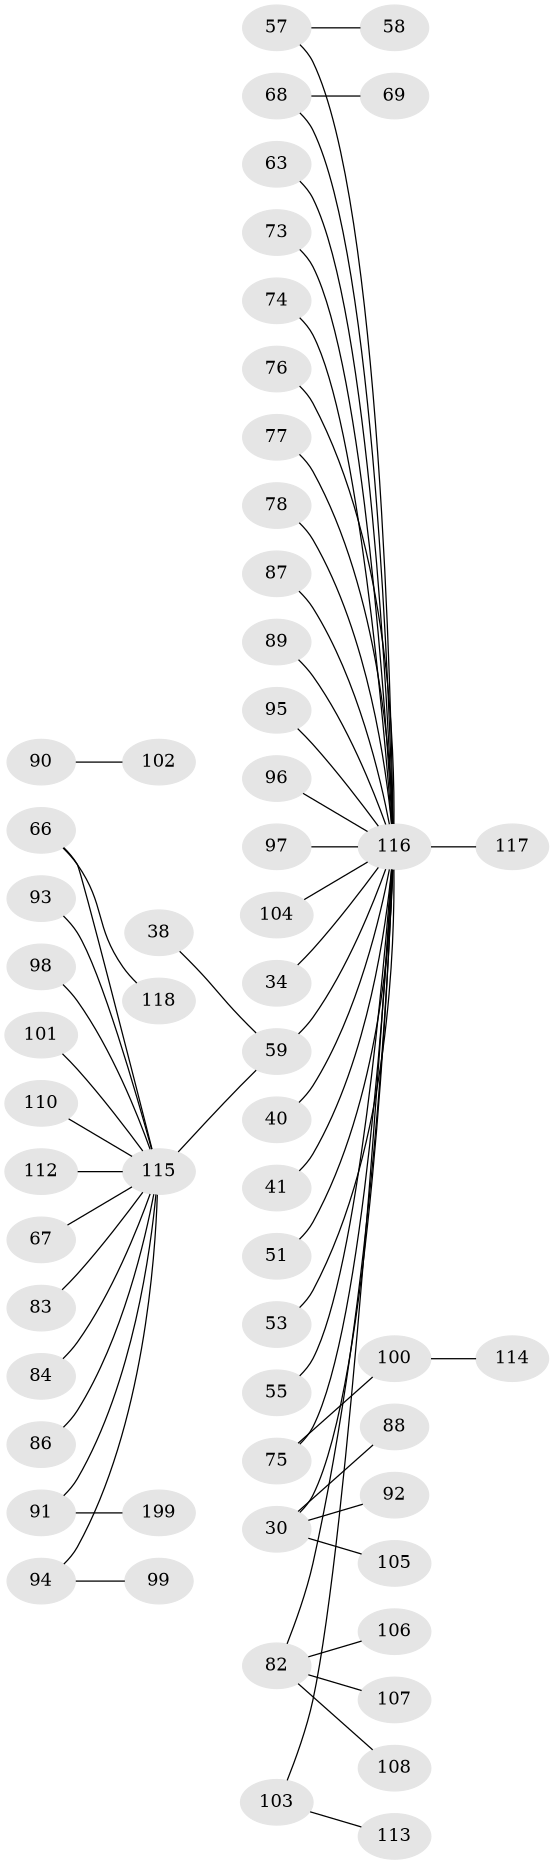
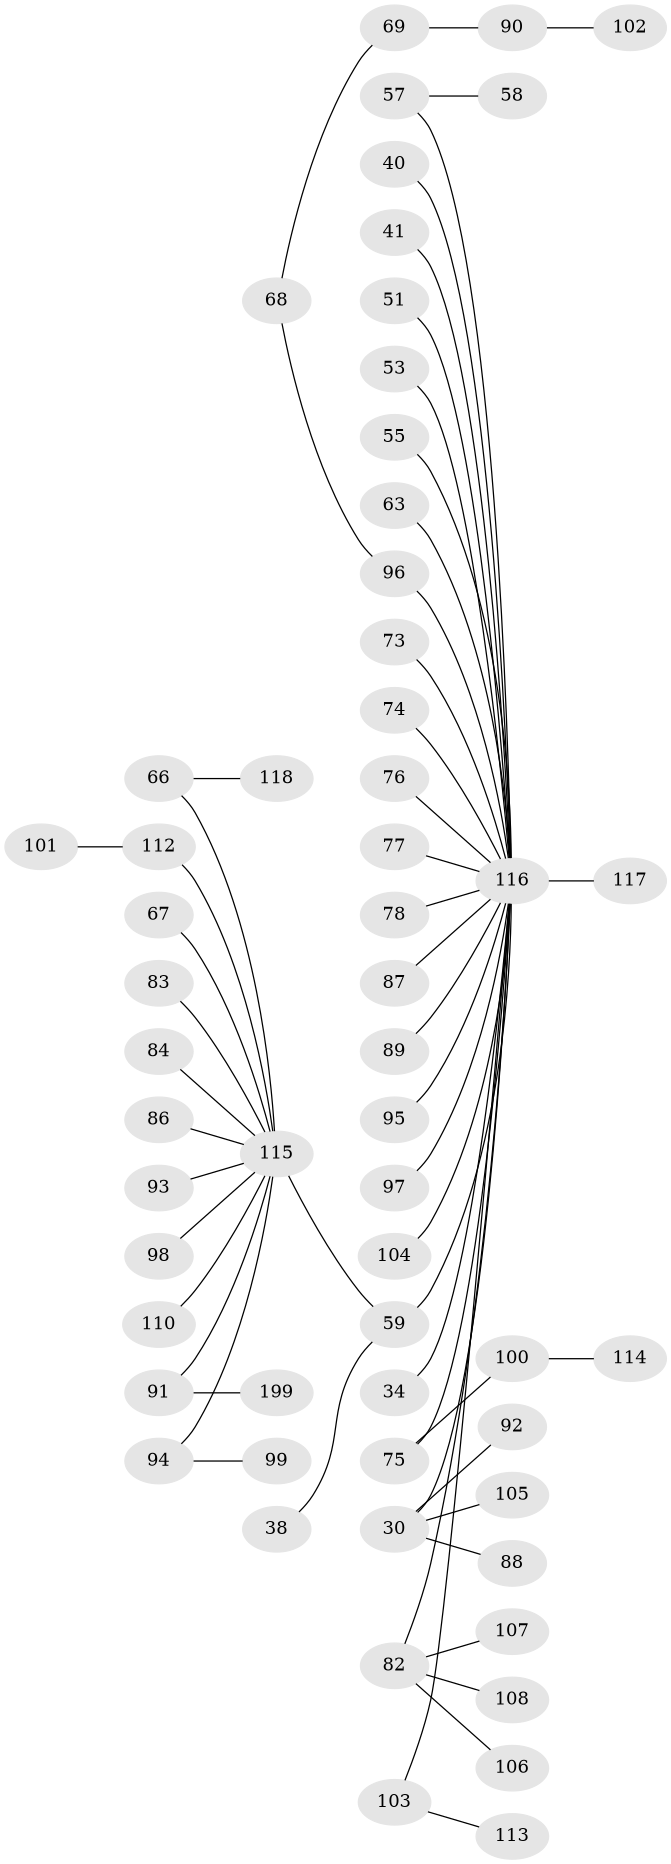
none -> (454, 28)
(359, 337) -> (315, 445)
(104, 1101) -> (100, 847)
